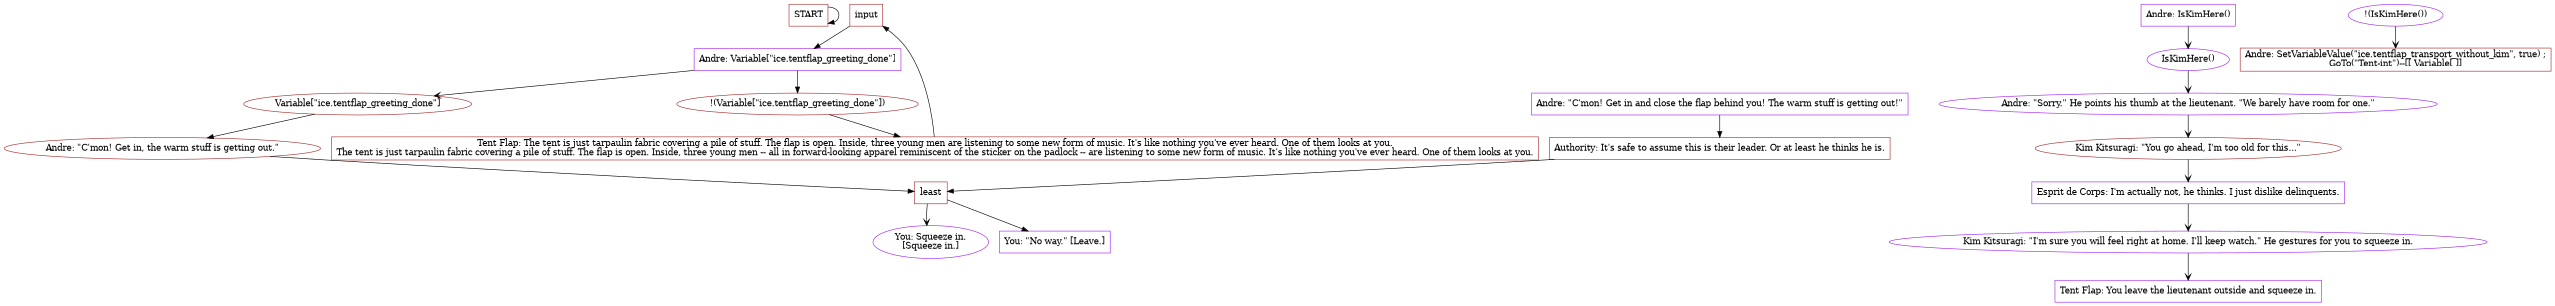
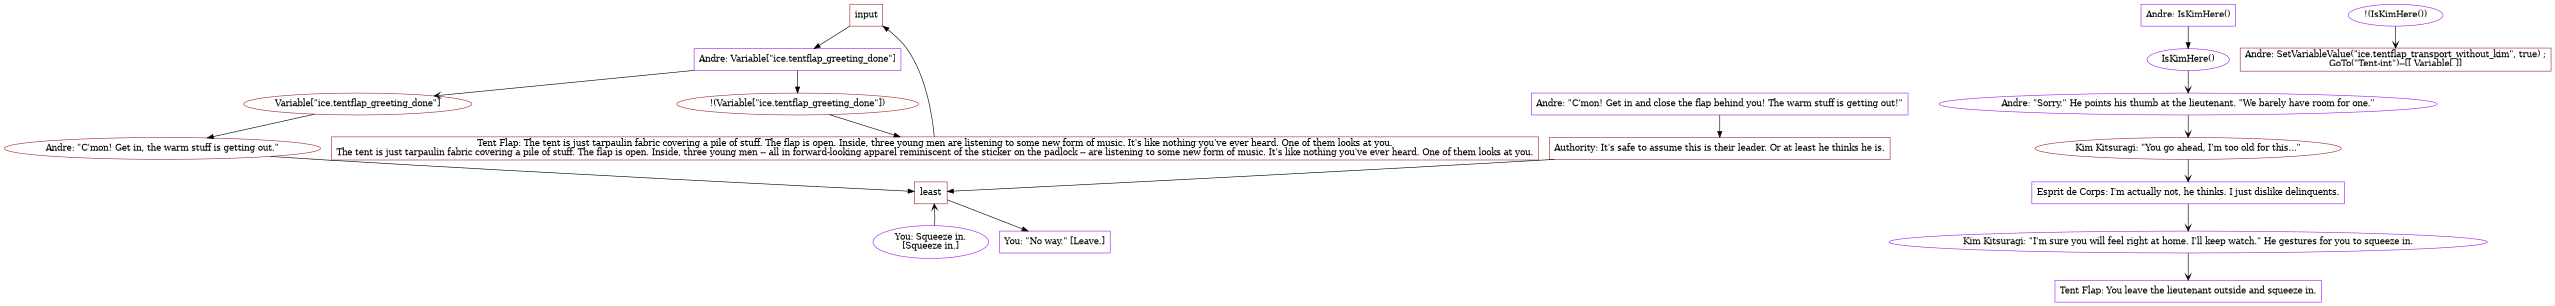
(808, 15) -> none
(2188, 34) -> (2188, 34)
(927, 212) -> (935, 218)
